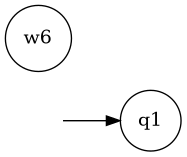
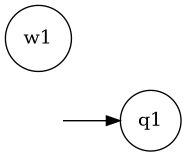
(38, 38) -> (38, 38)
